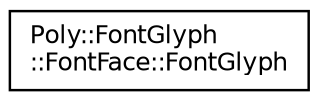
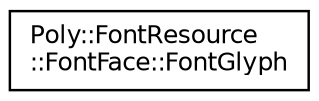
(159, 51) -> (159, 51)
